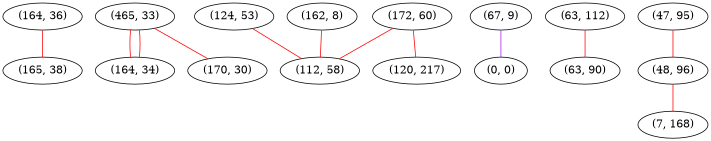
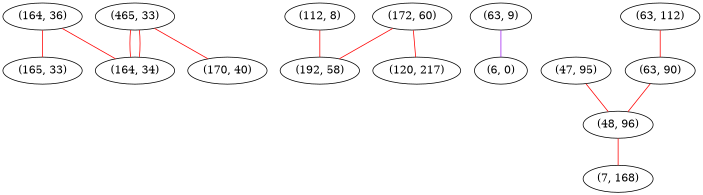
(234, 17) -> none
(322, 17) -> (320, 17)
(501, 17) -> (501, 17)
none -> (89, 44)
(43, 71) -> (43, 71)
(227, 71) -> (227, 71)
(320, 71) -> (320, 71)
(501, 71) -> (501, 71)
none -> (639, 98)
